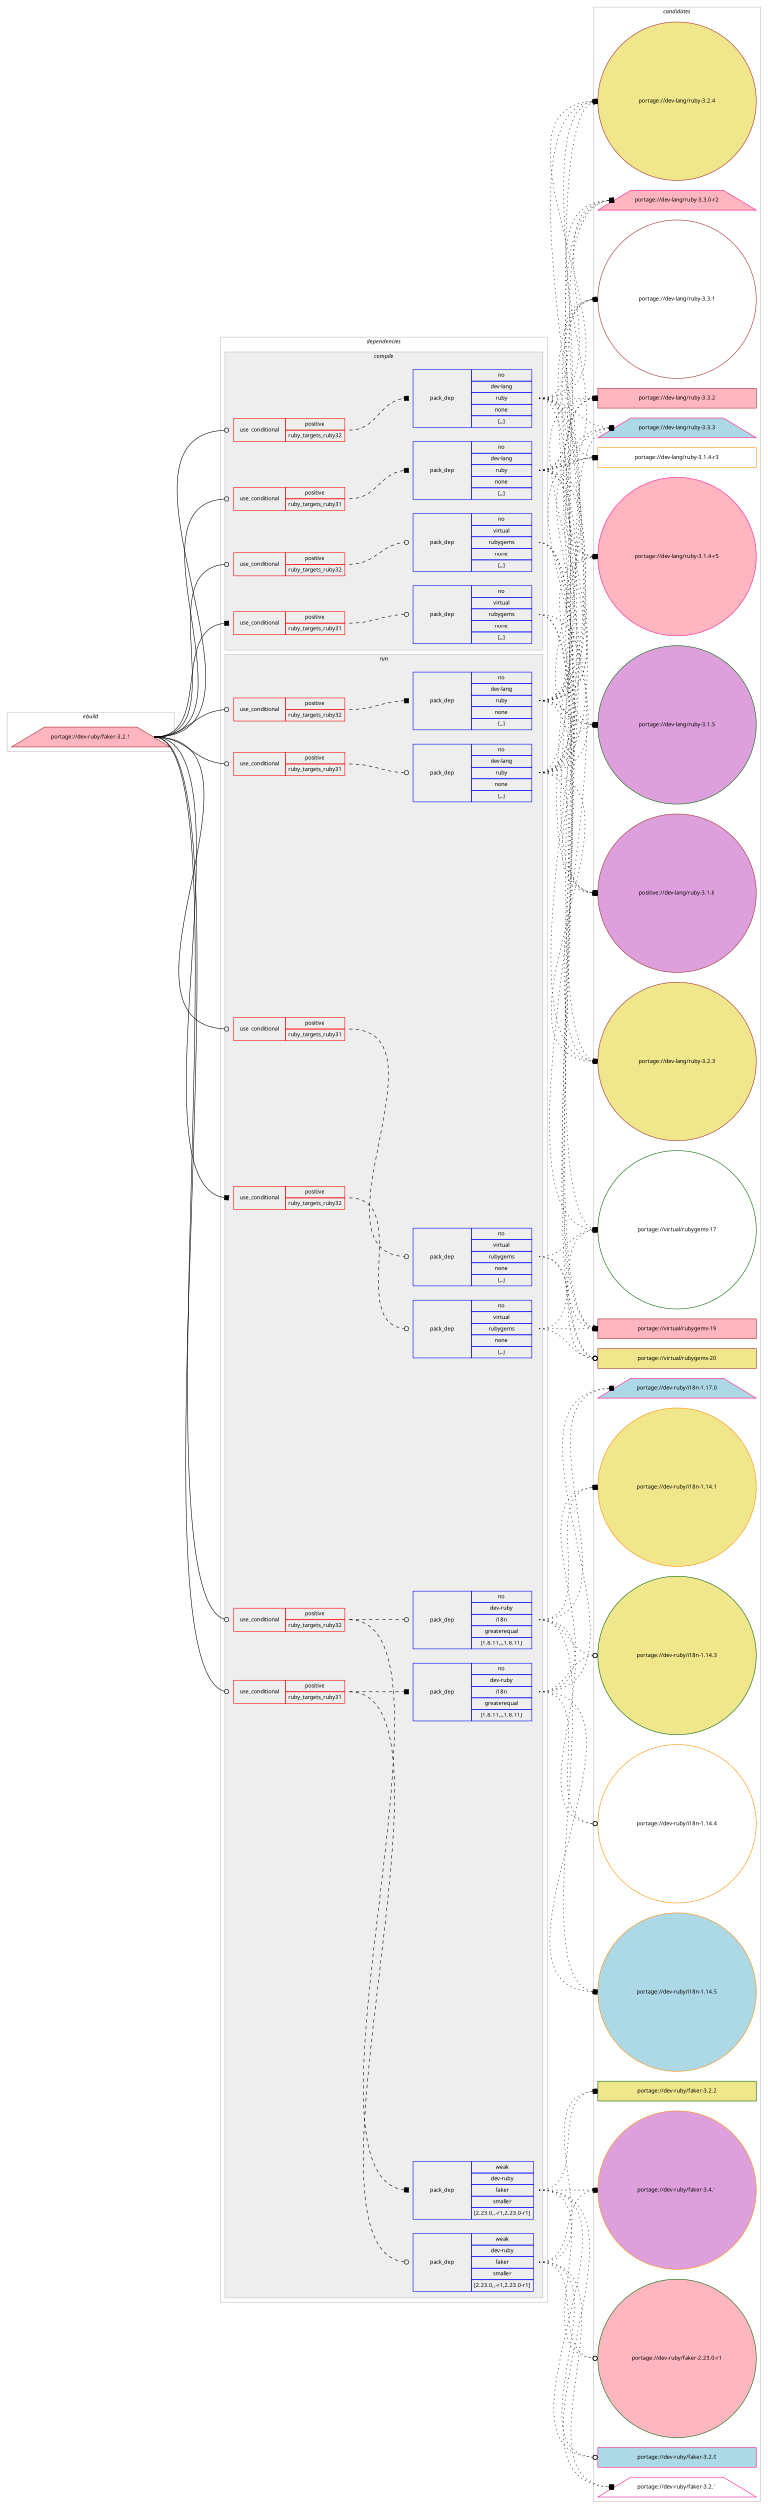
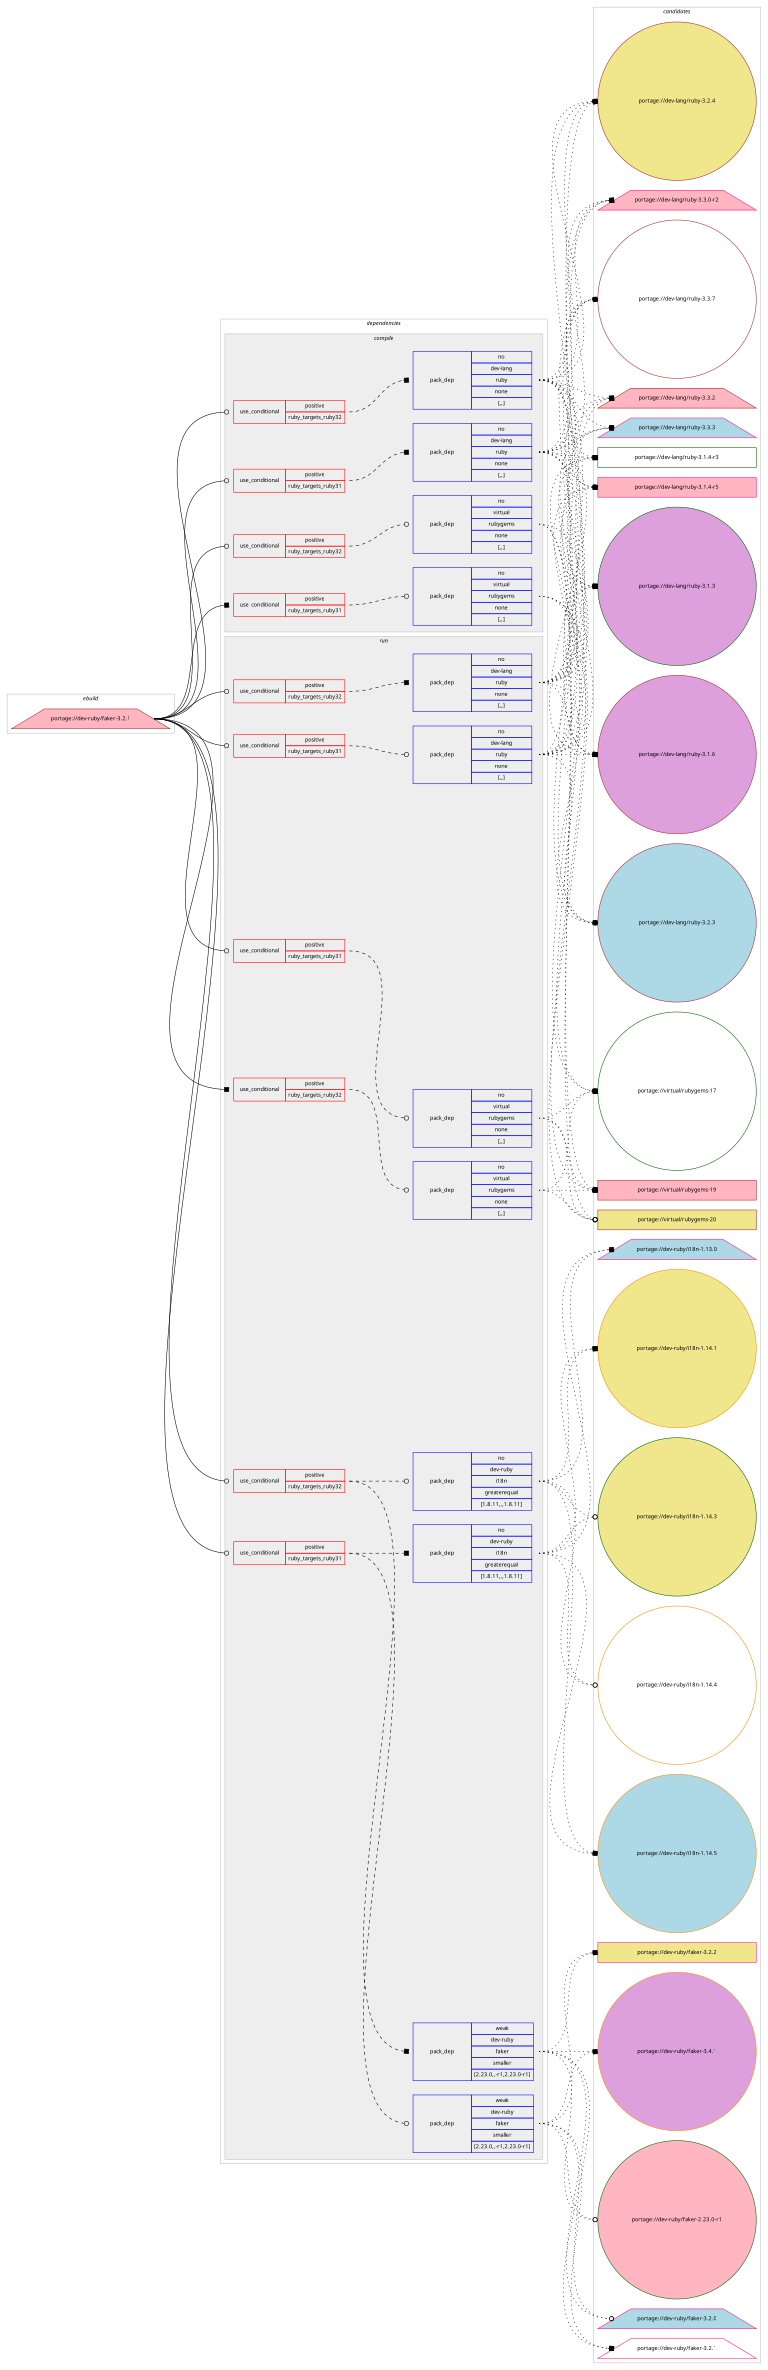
(677, 299) -> (677, 299)
(677, 398) -> (677, 398)
(677, 458) -> (677, 458)
(677, 557) -> (677, 487)
(677, 725) -> (677, 586)
(677, 893) -> (677, 755)
(677, 1062) -> (677, 923)
(677, 1388) -> (677, 1250)
(677, 2091) -> (677, 1953)
(677, 2457) -> (677, 2319)
